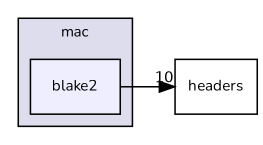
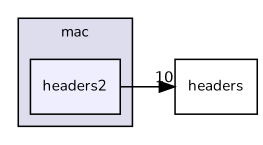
(75, 87) -> (75, 87)
